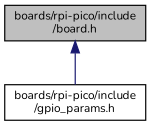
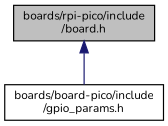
(75, 102) -> (84, 102)
